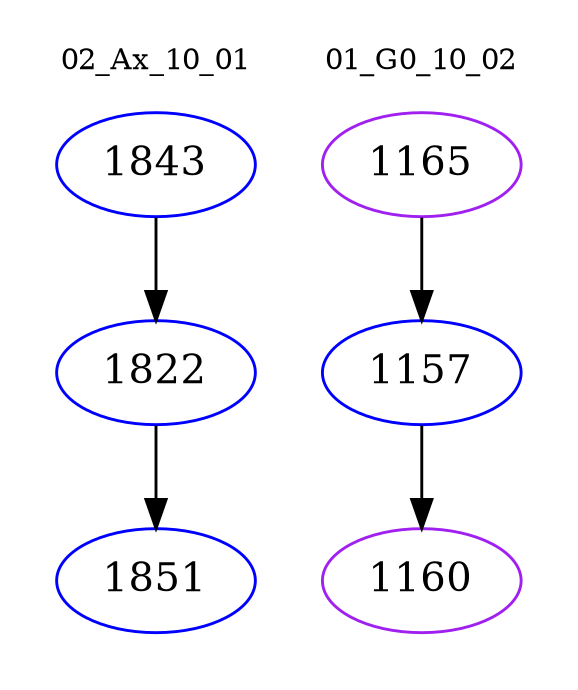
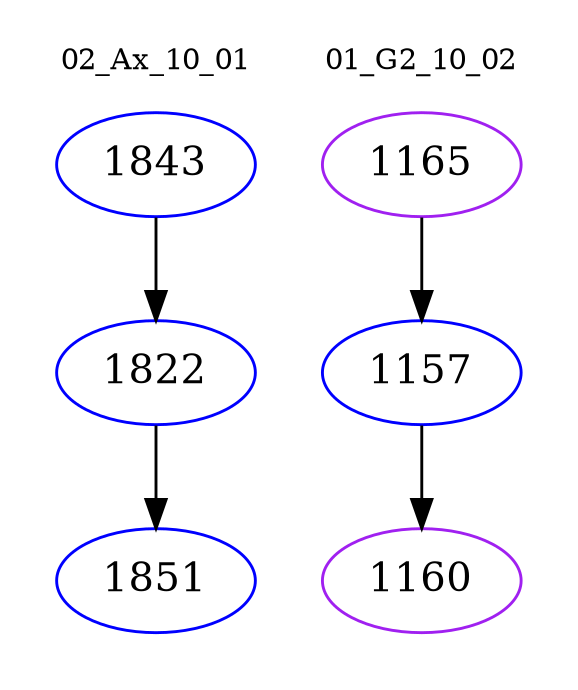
(422, 62) -> (422, 62)
